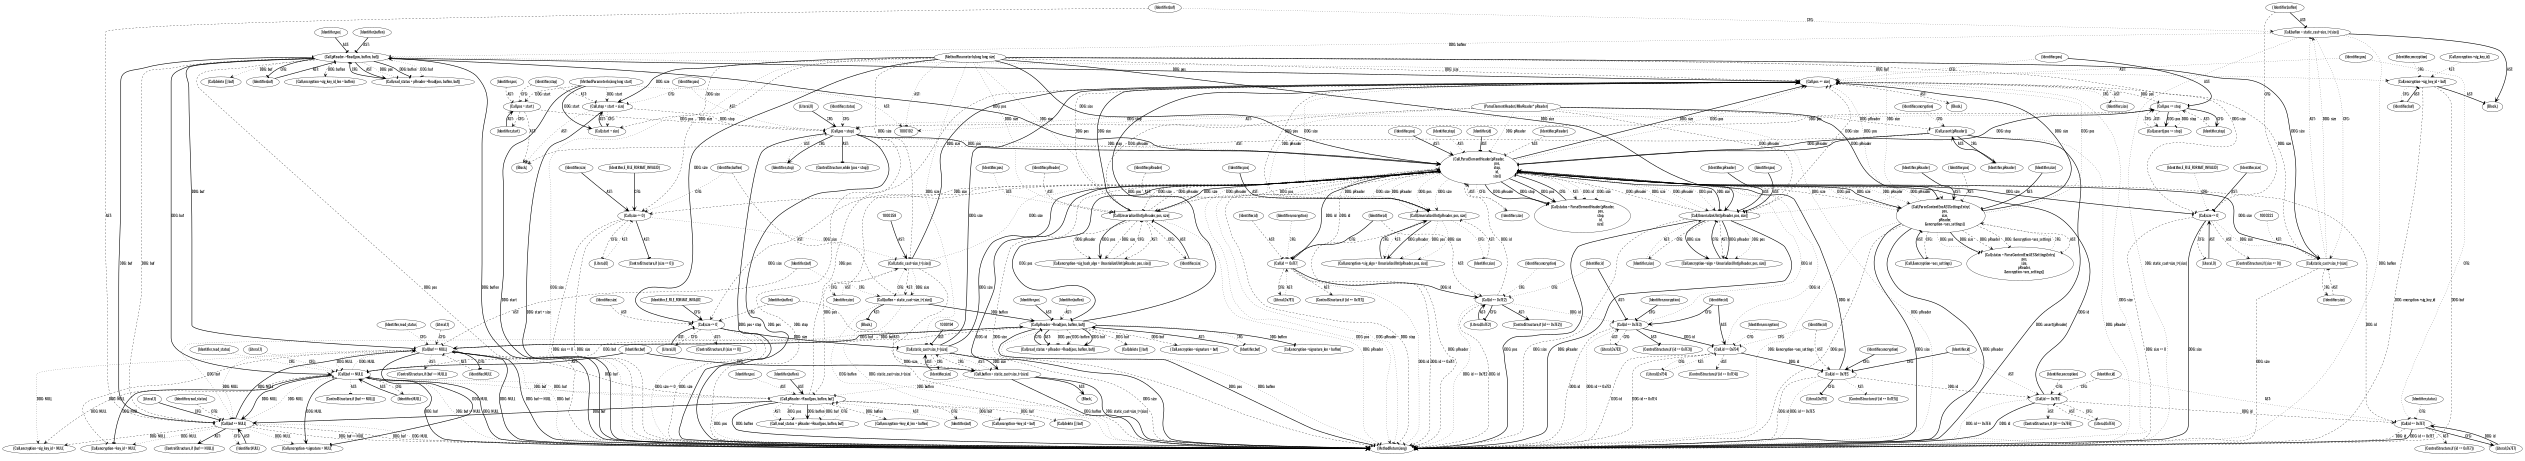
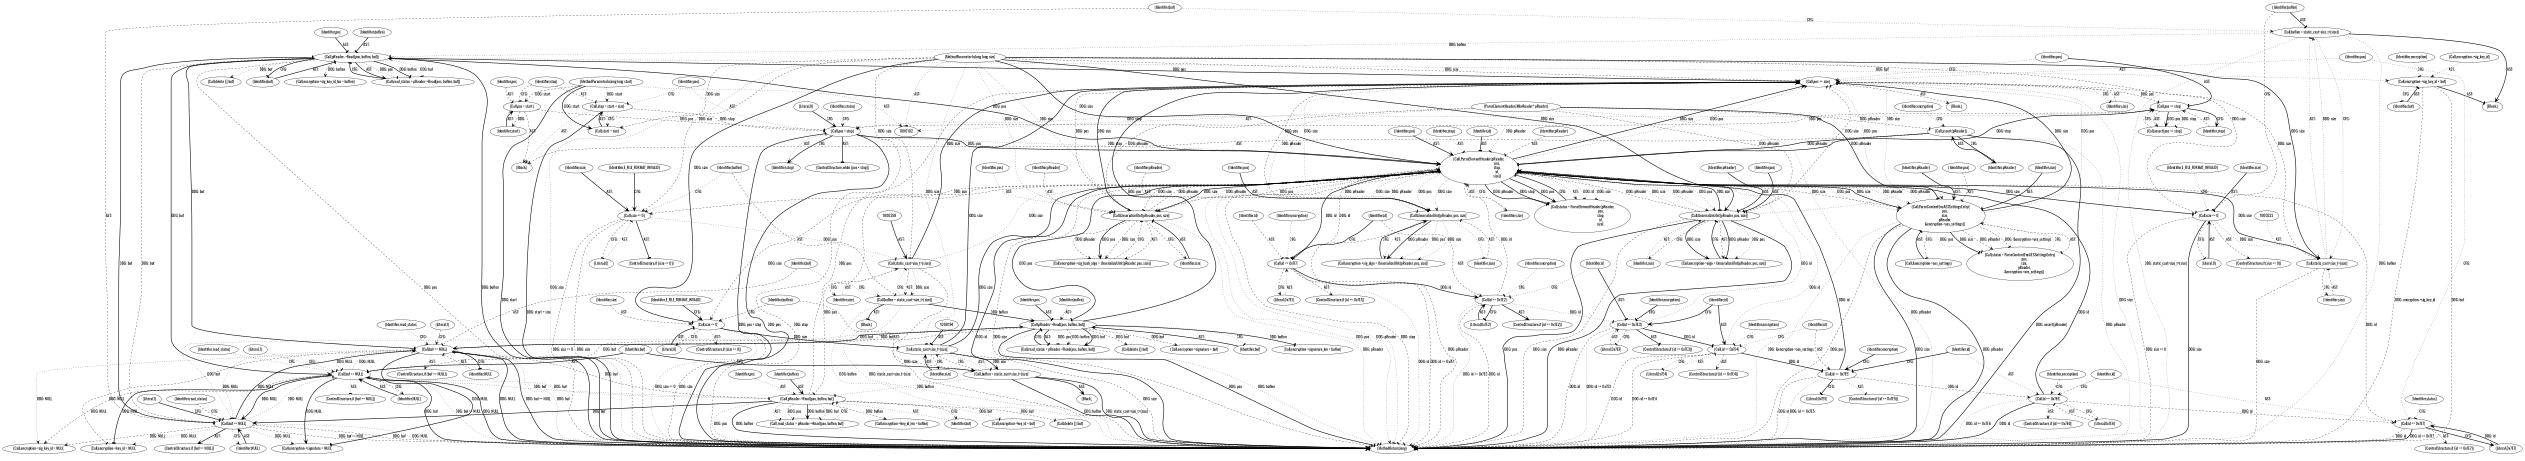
(716, 67) -> none
(522, 119) -> (522, 119)
